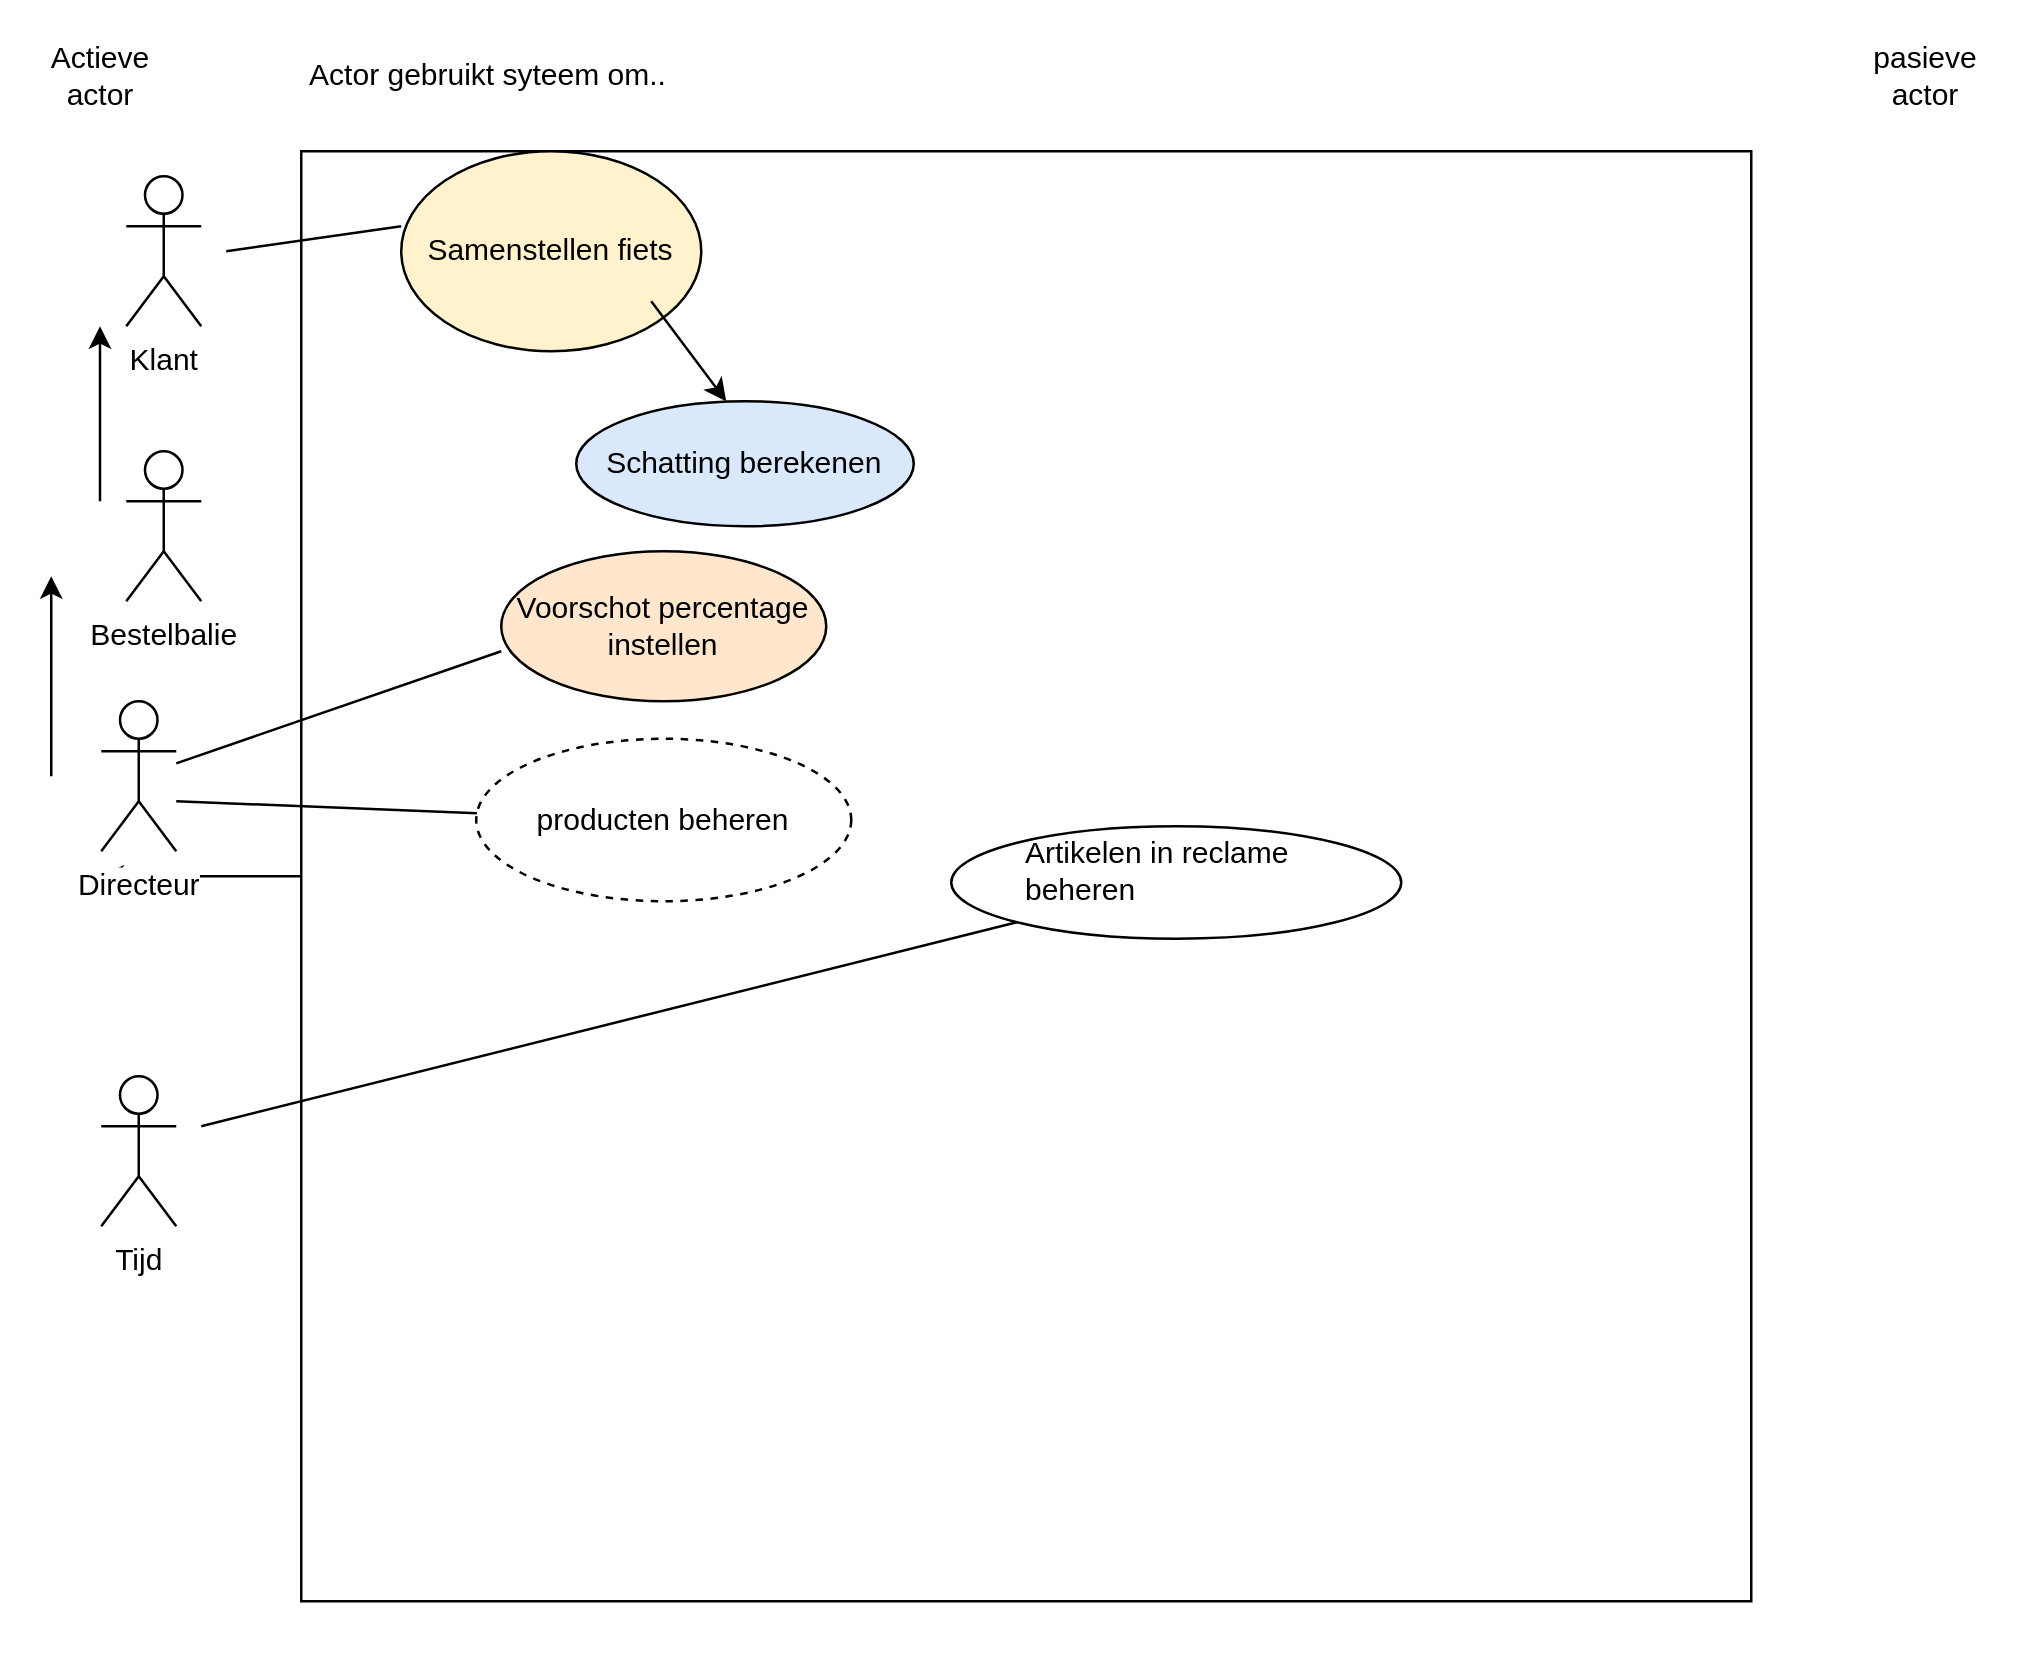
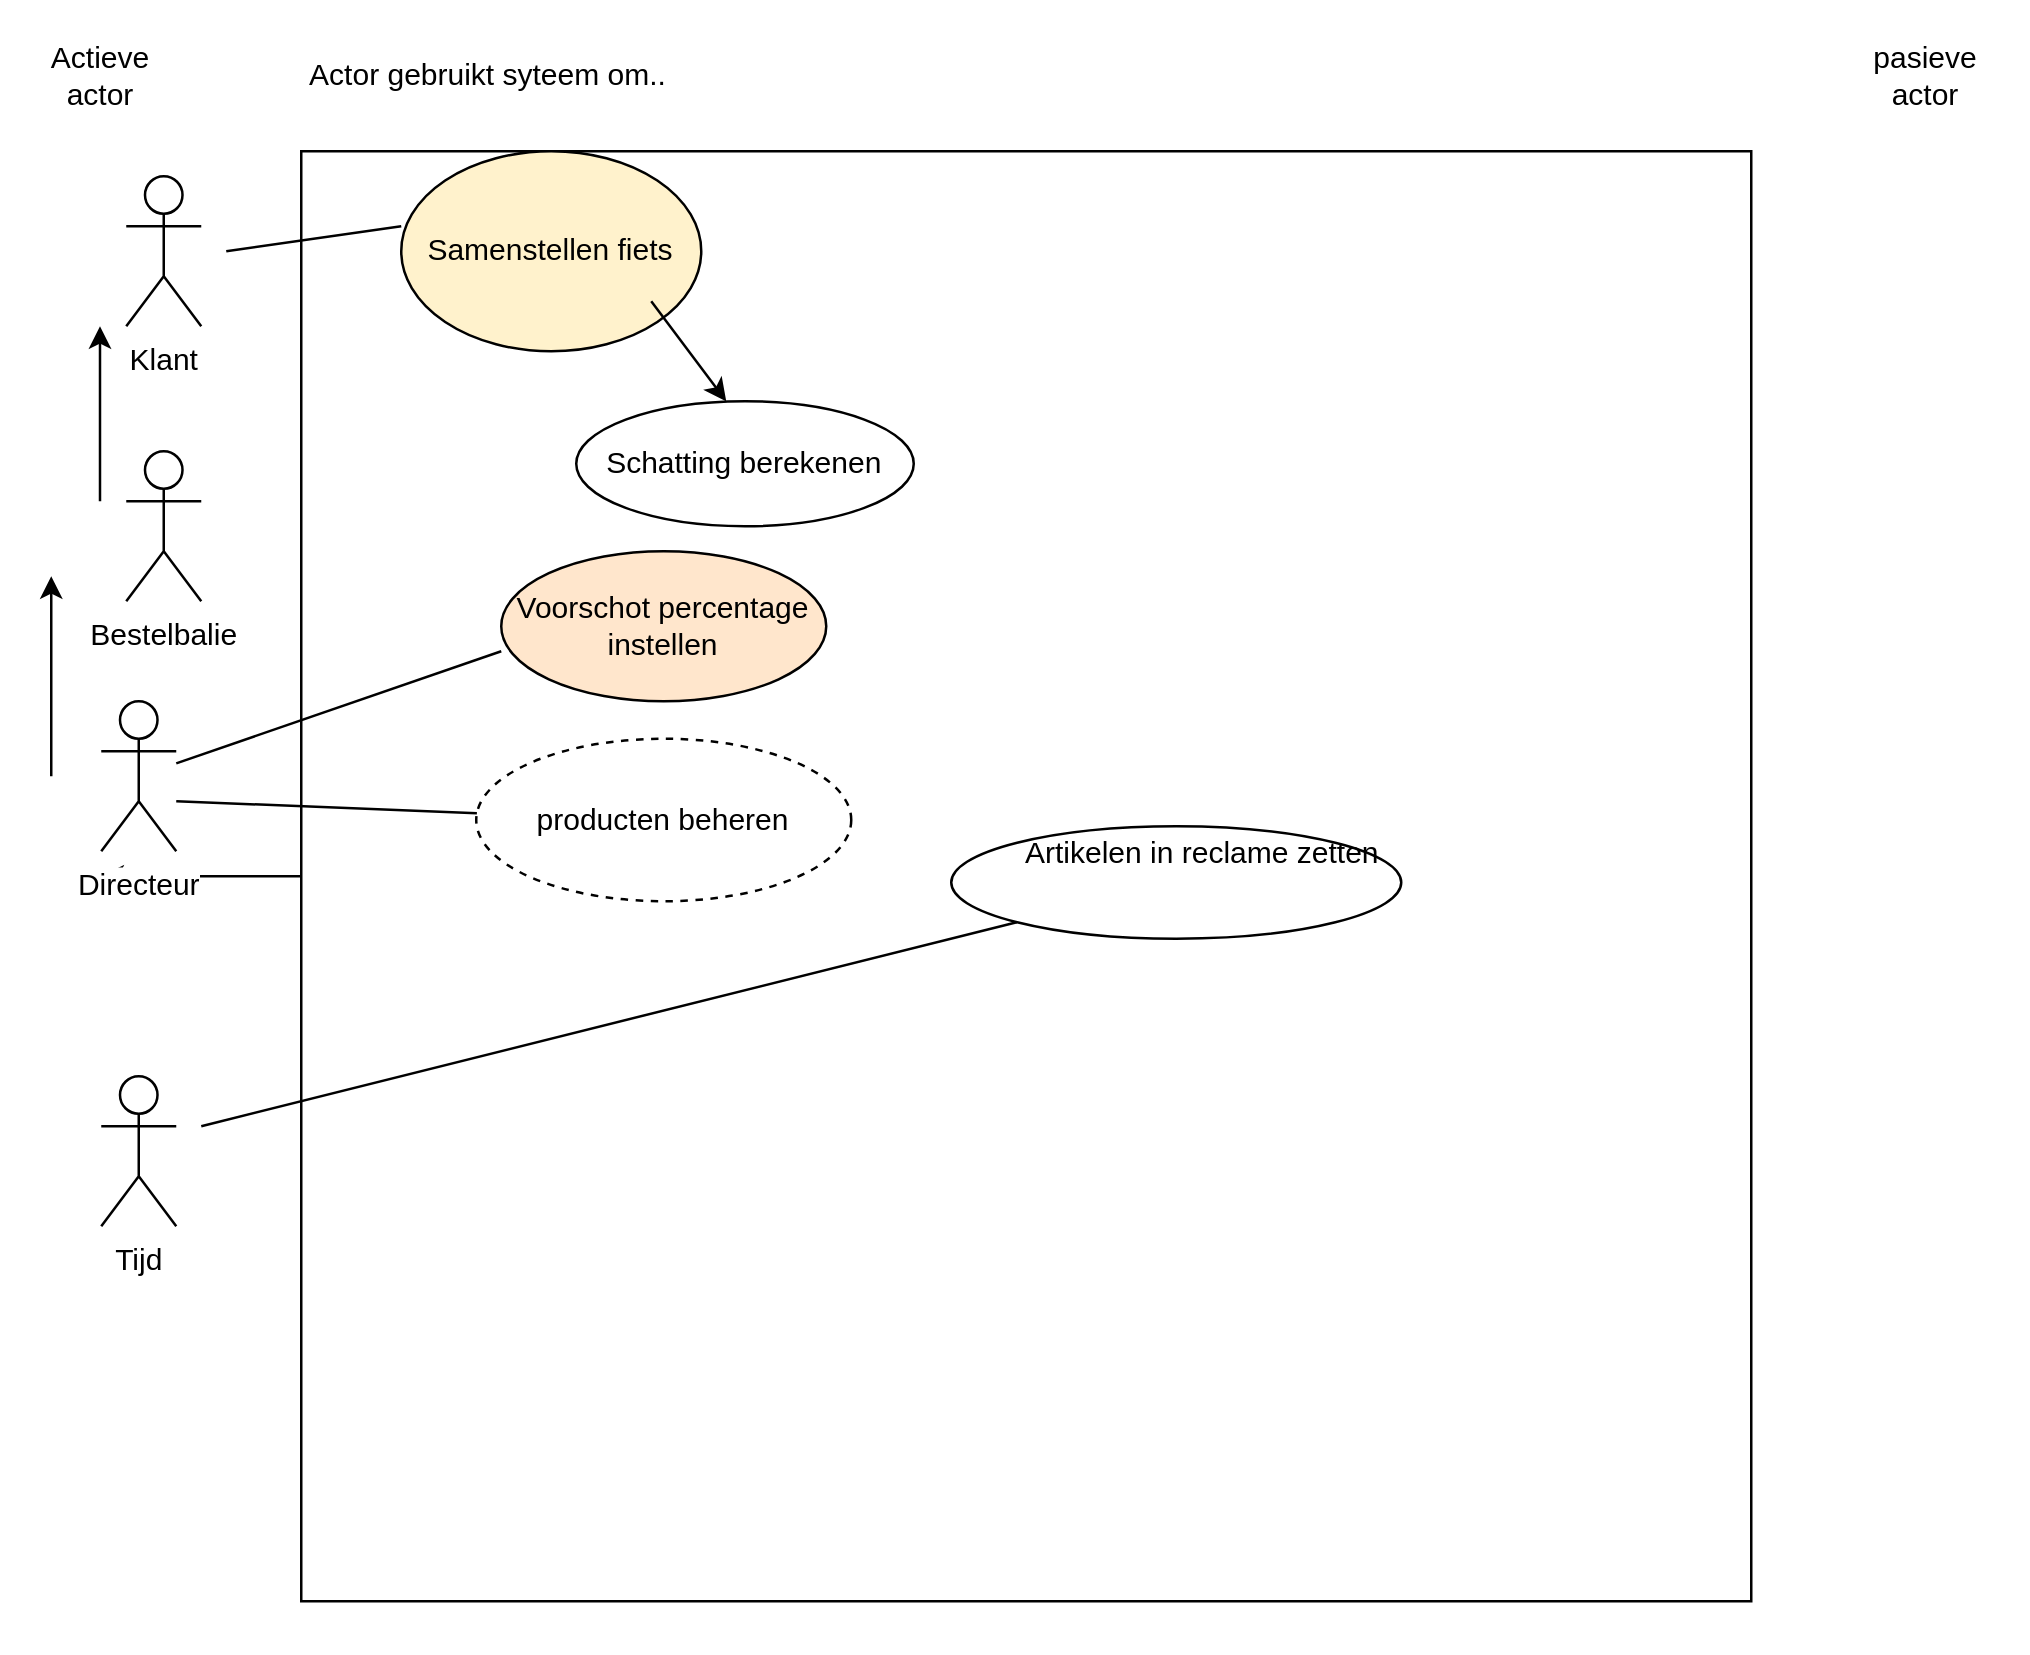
(745, 464) -> (745, 464)
(1204, 837) -> (1204, 837)
